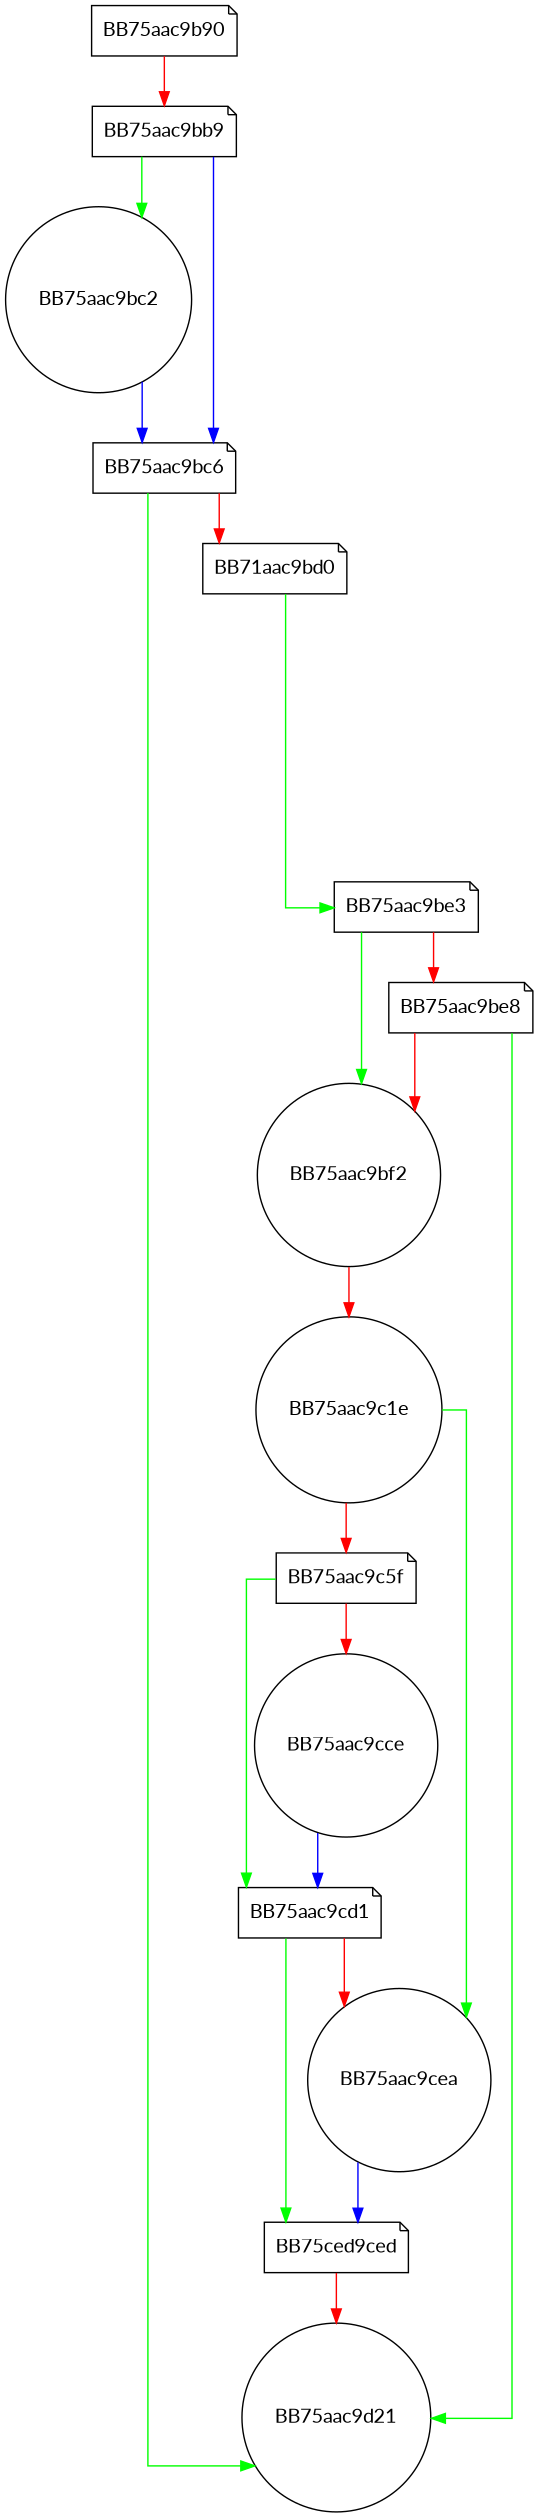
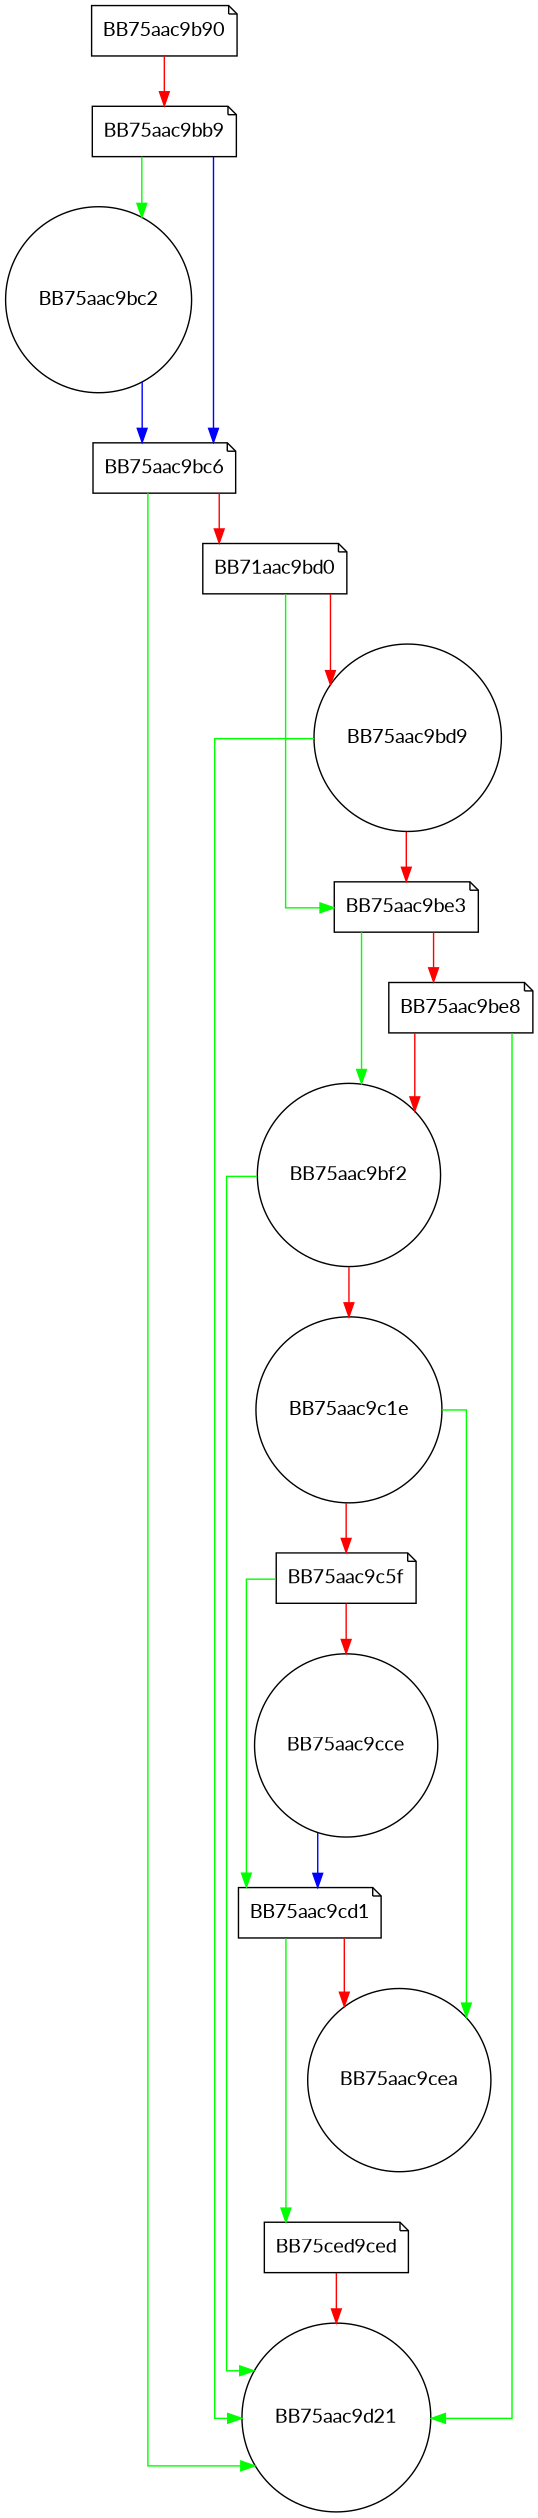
none -> (408, 738)
none -> (227, 1765)
(358, 2185) -> none
